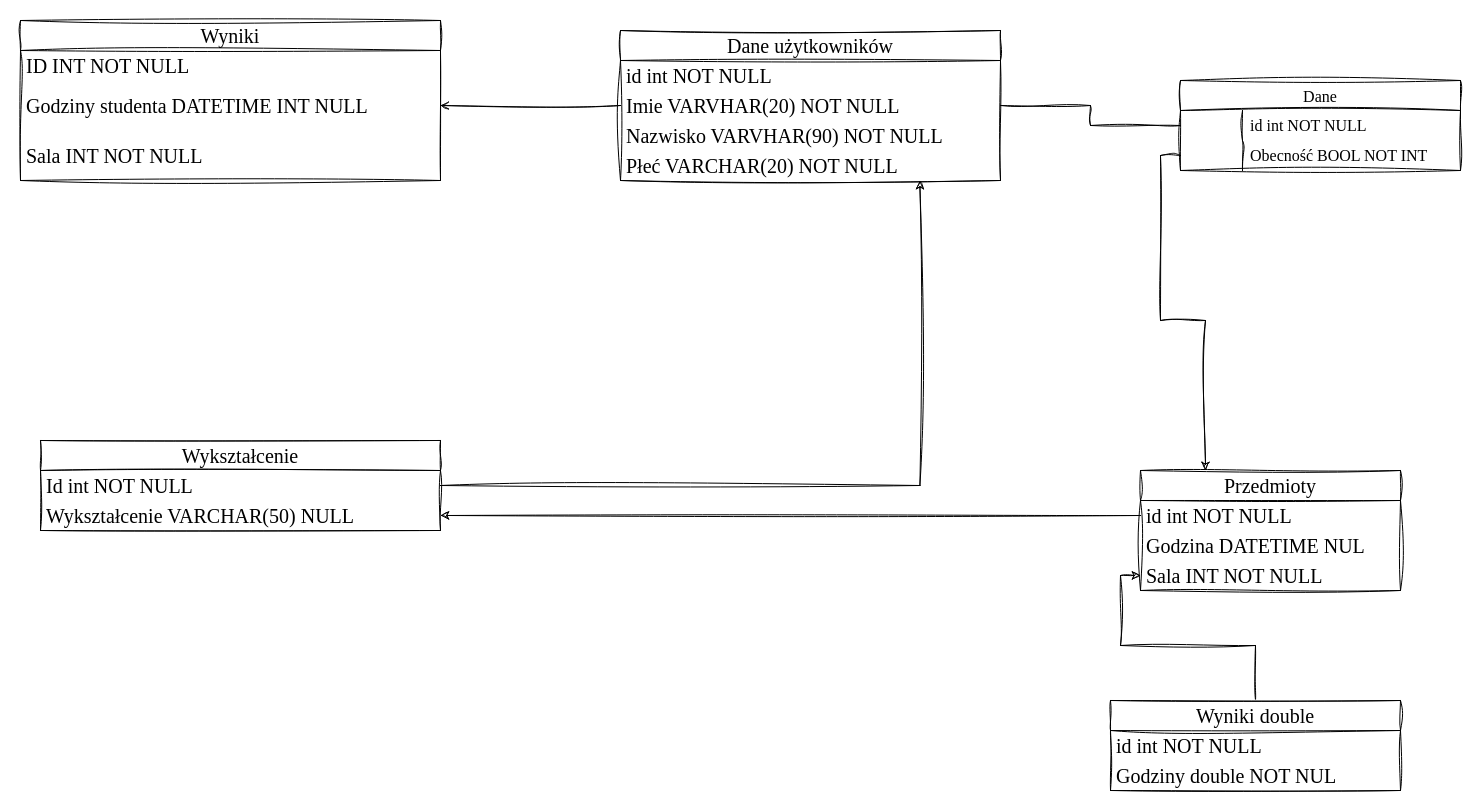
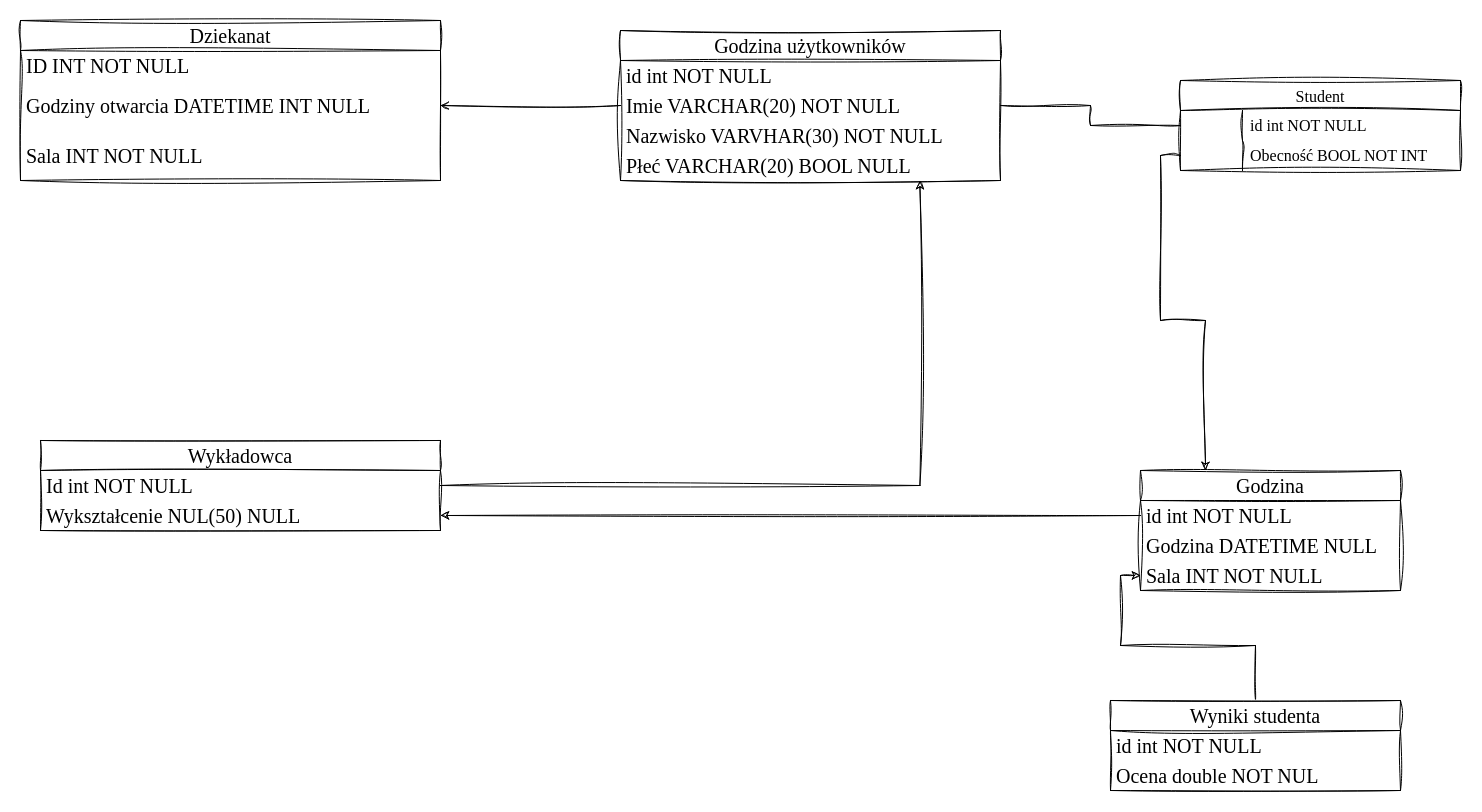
(231, 36) -> (231, 36)
(811, 46) -> (811, 46)
(1320, 97) -> (1320, 97)
(204, 106) -> (201, 106)
(756, 106) -> (756, 106)
(779, 136) -> (779, 136)
(759, 166) -> (764, 166)
(241, 456) -> (241, 456)
(1271, 486) -> (1271, 486)
(207, 516) -> (184, 516)
(1251, 546) -> (1256, 546)
(1256, 716) -> (1256, 716)
(1227, 776) -> (1218, 776)
